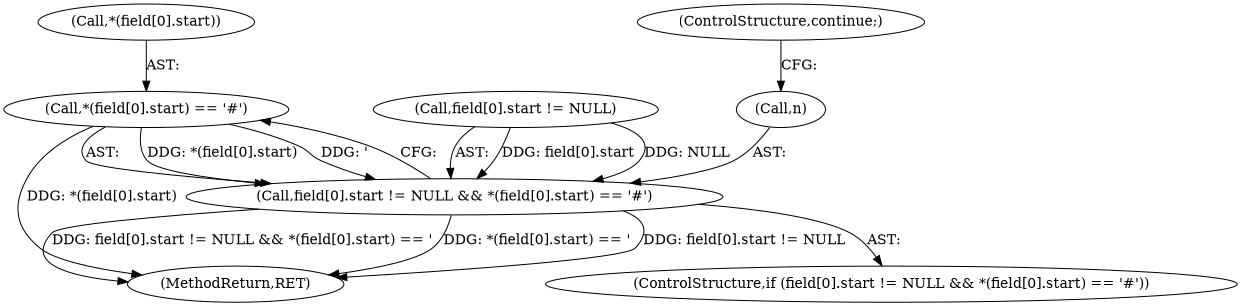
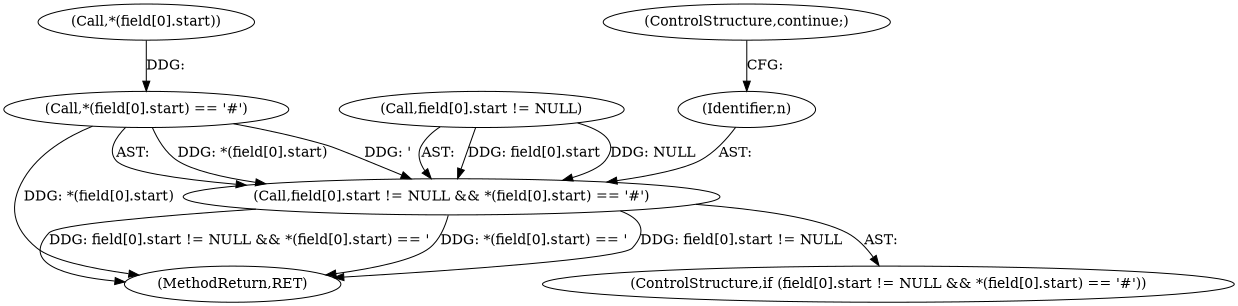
(165, 66) -> (168, 66)
(781, 109) -> (747, 109)
(354, 141) -> none
